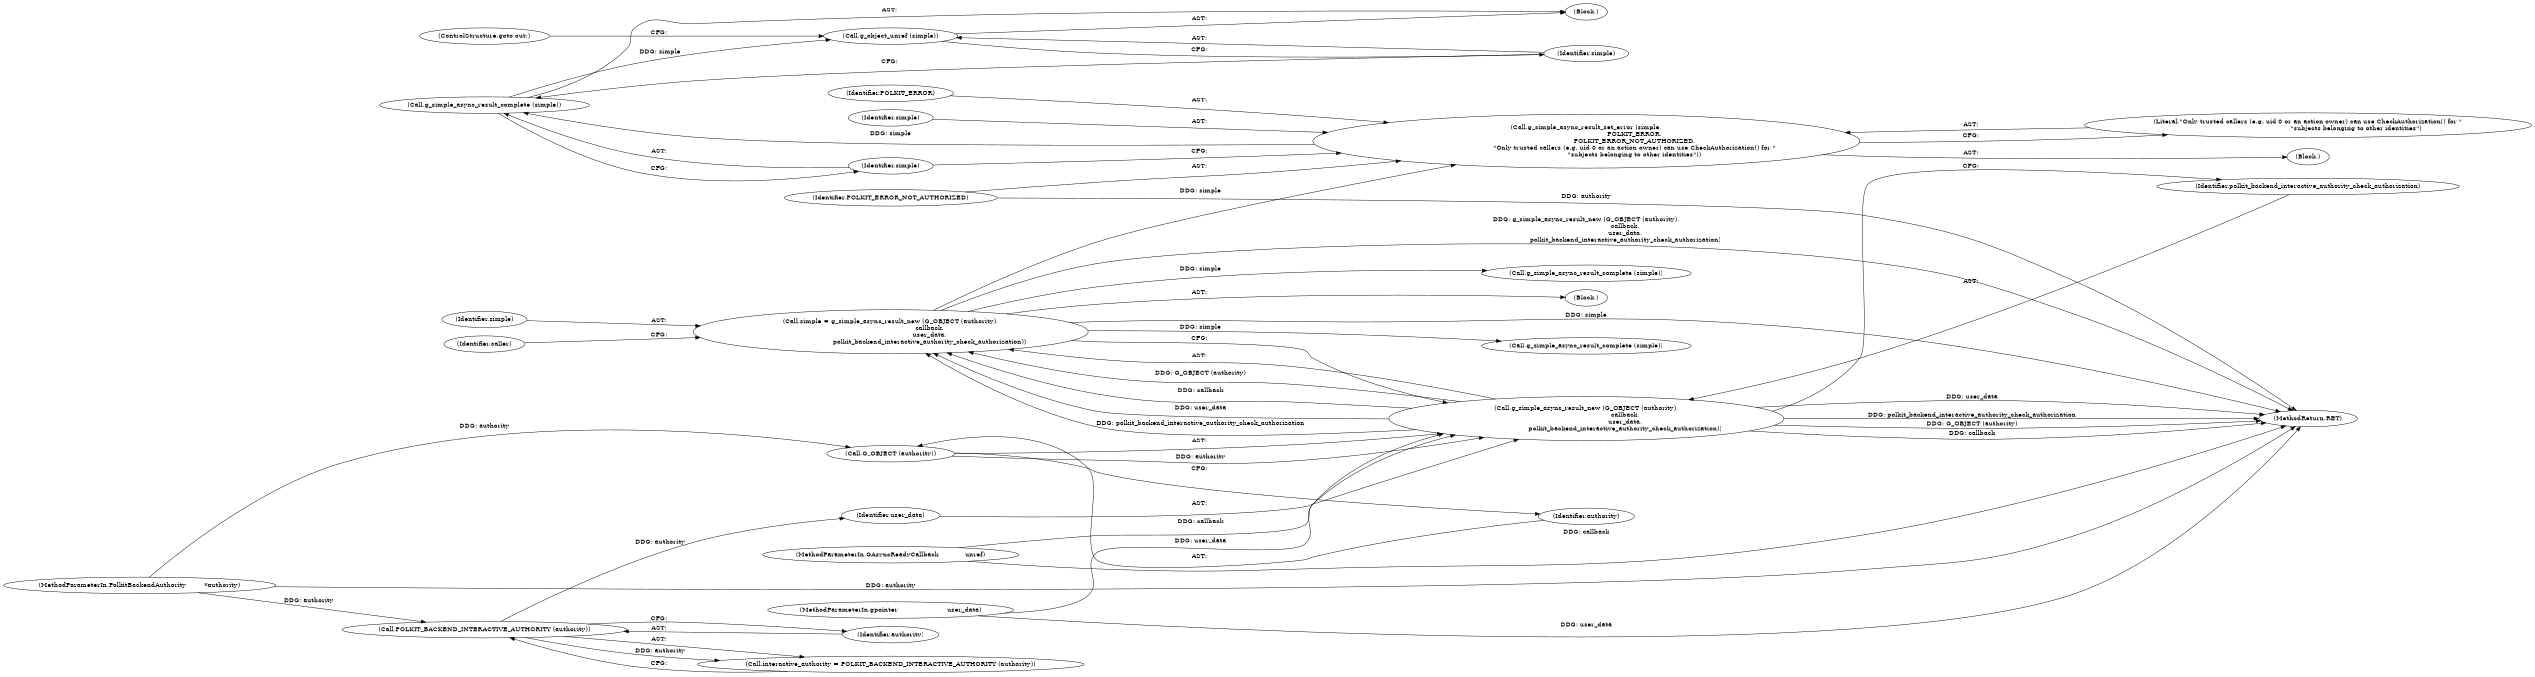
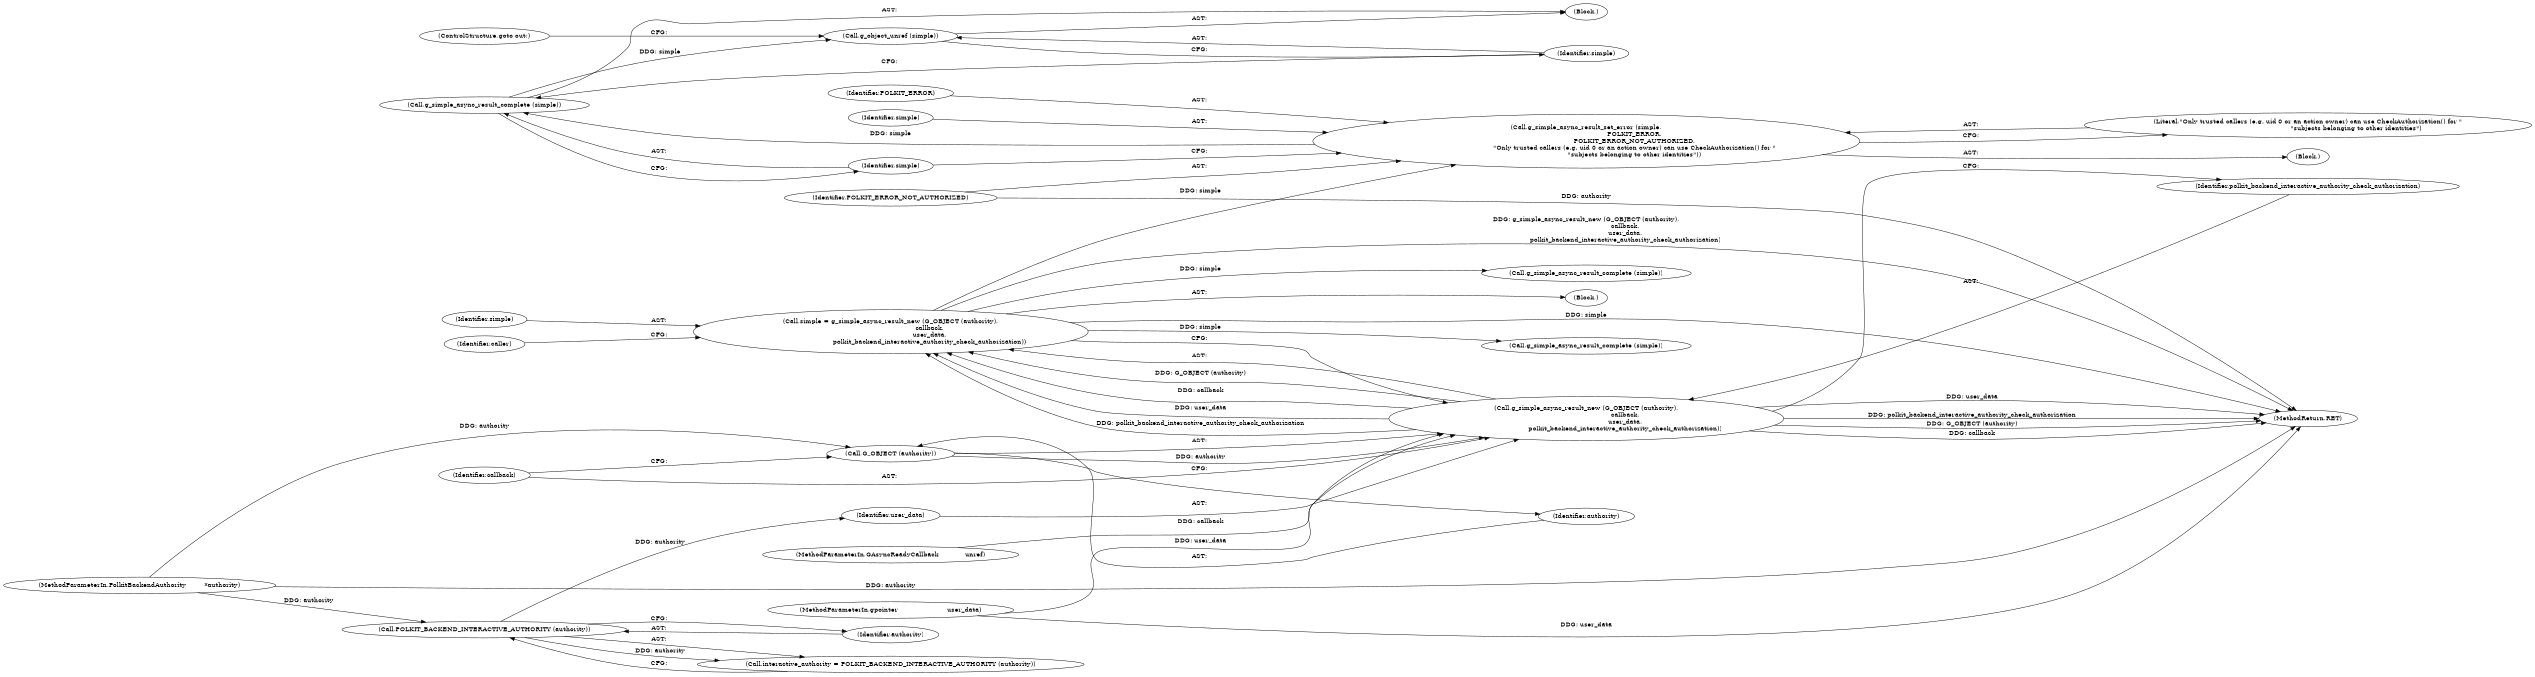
none -> (484, 475)
(1632, 562) -> none
